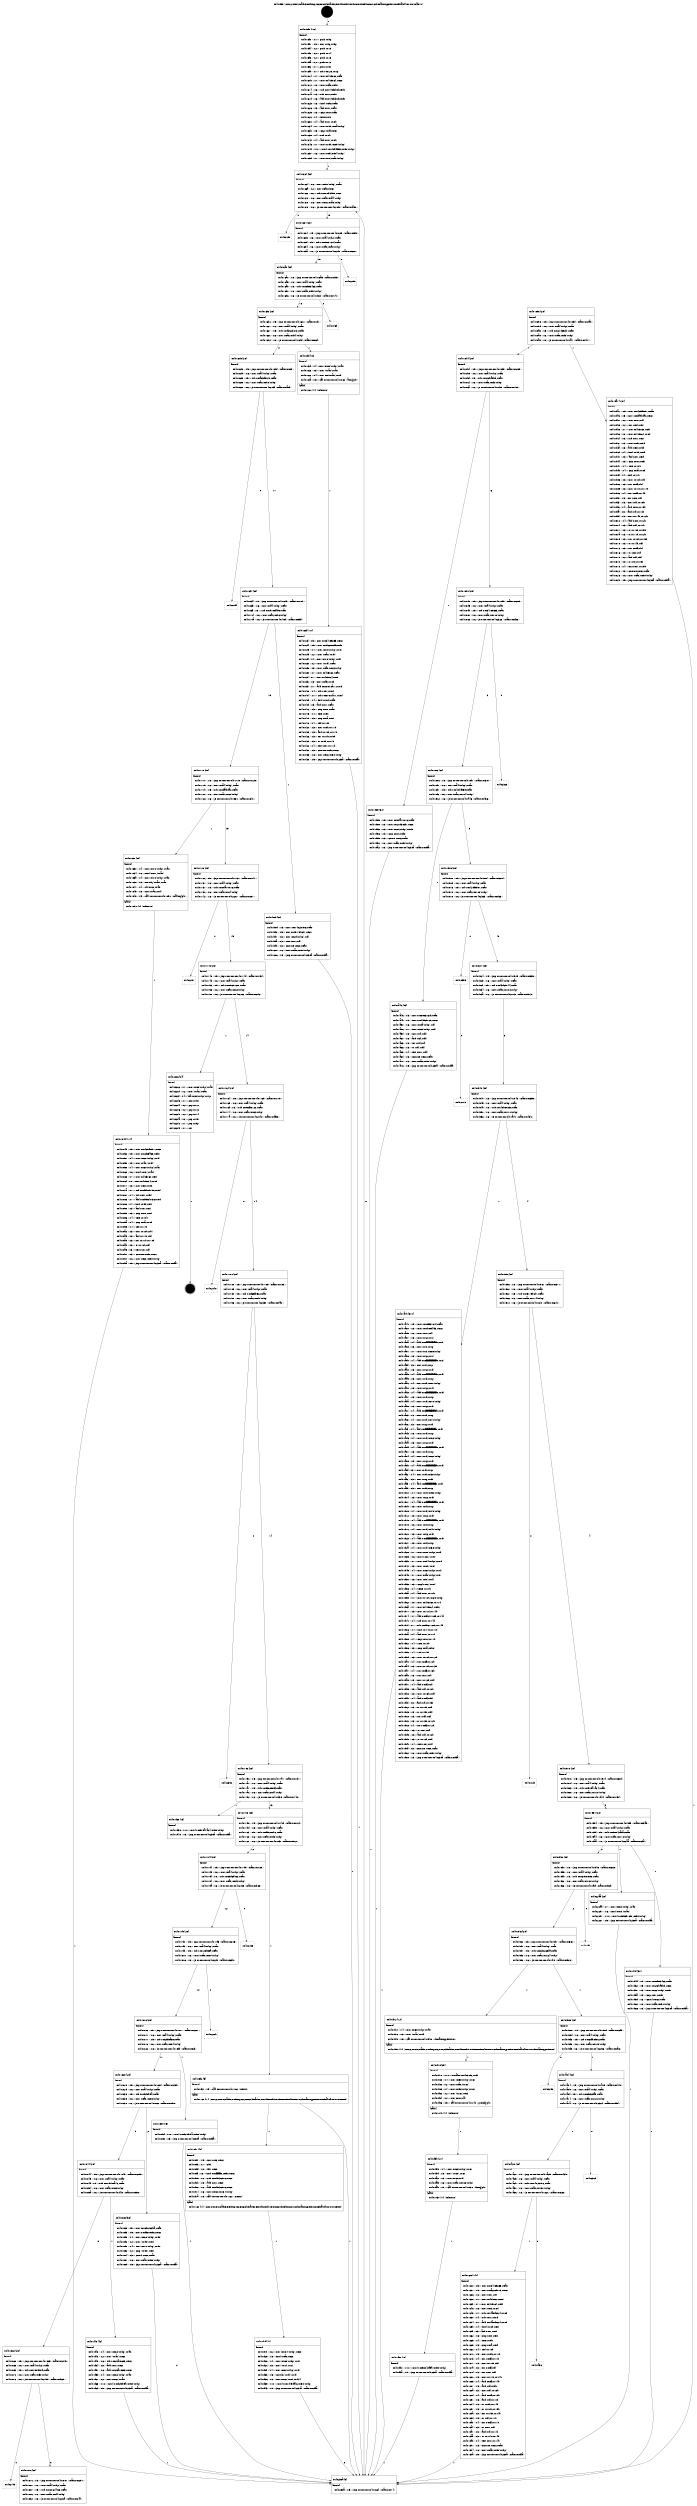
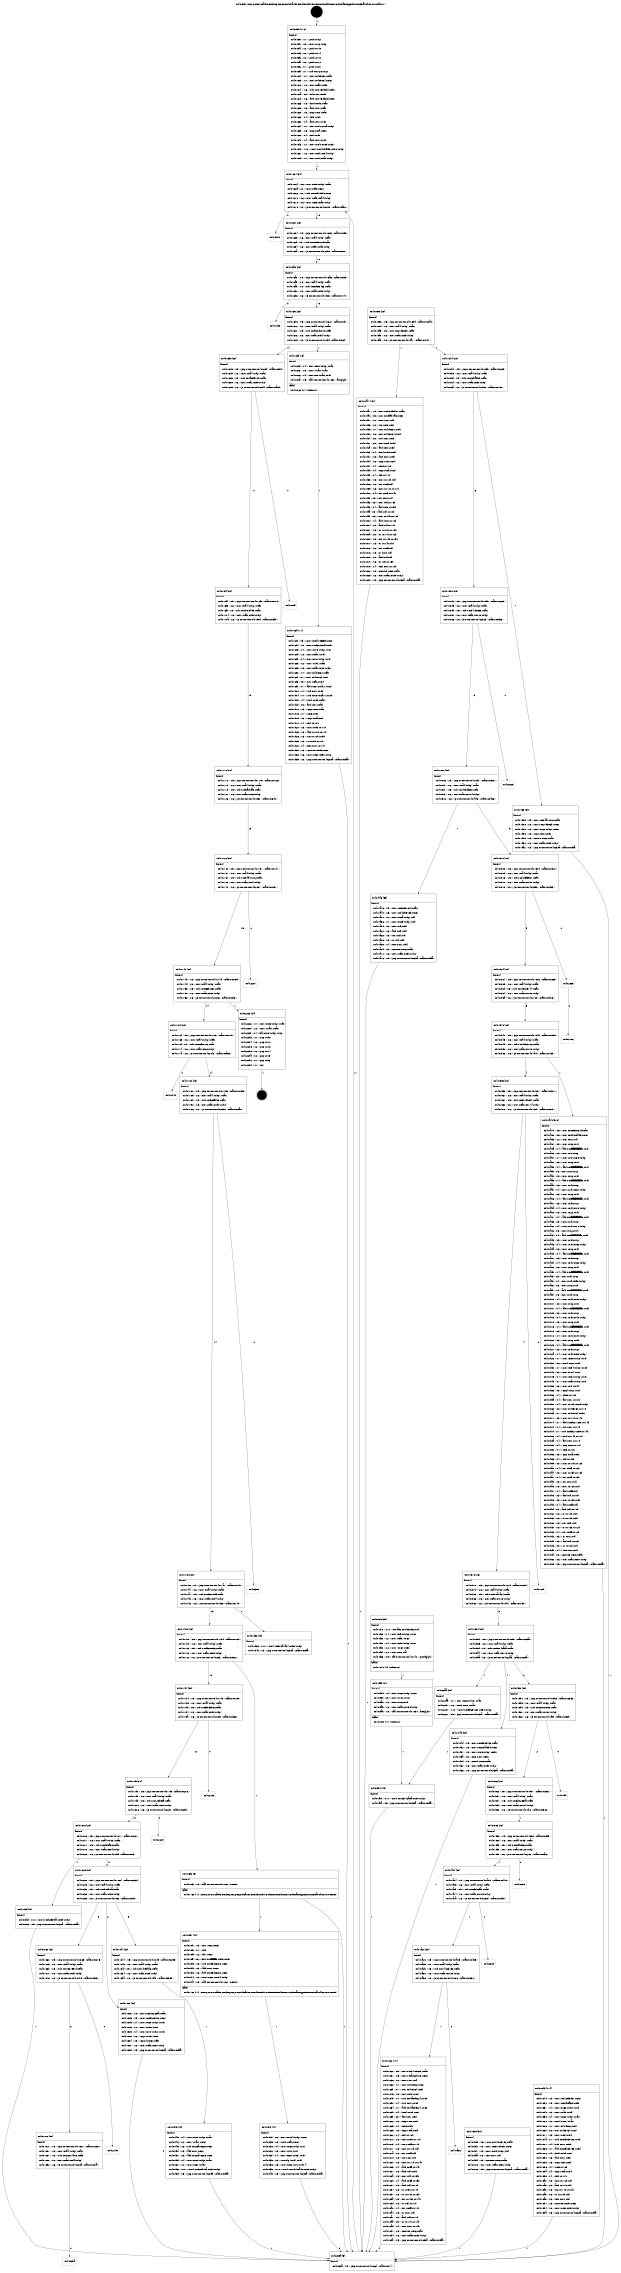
(350, 282) -> none
(285, 768) -> none
(156, 883) -> none
(471, 2035) -> none
none -> (69, 2261)
(75, 2267) -> (89, 1924)
(629, 2286) -> (431, 1750)
